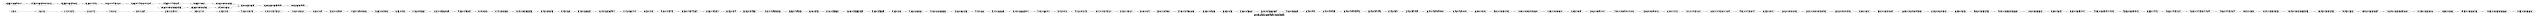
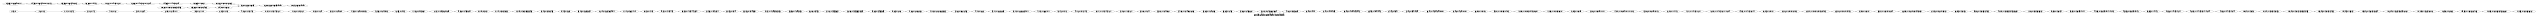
(1375, 11) -> (1375, 11)
